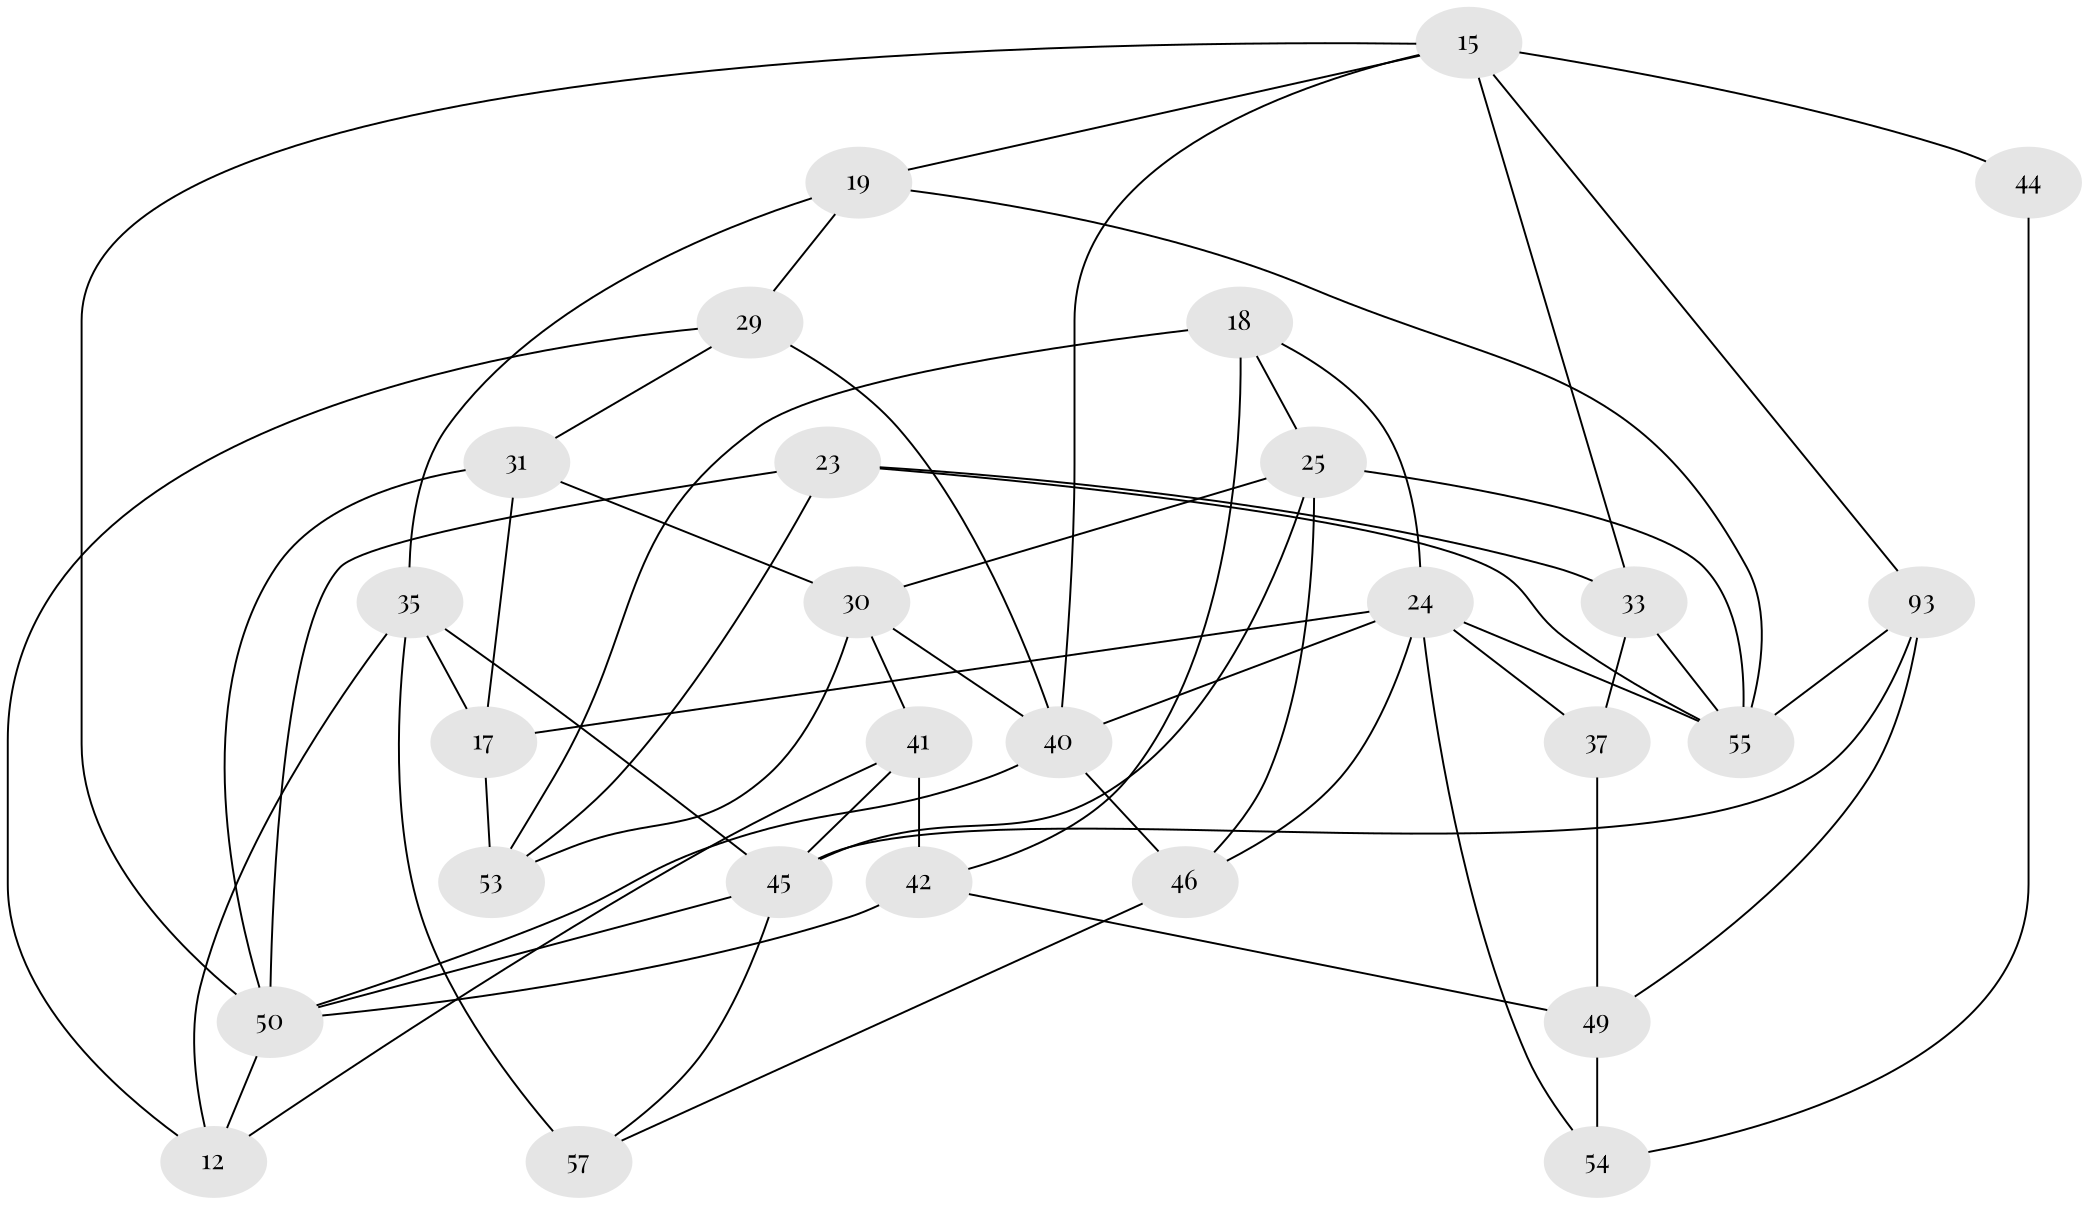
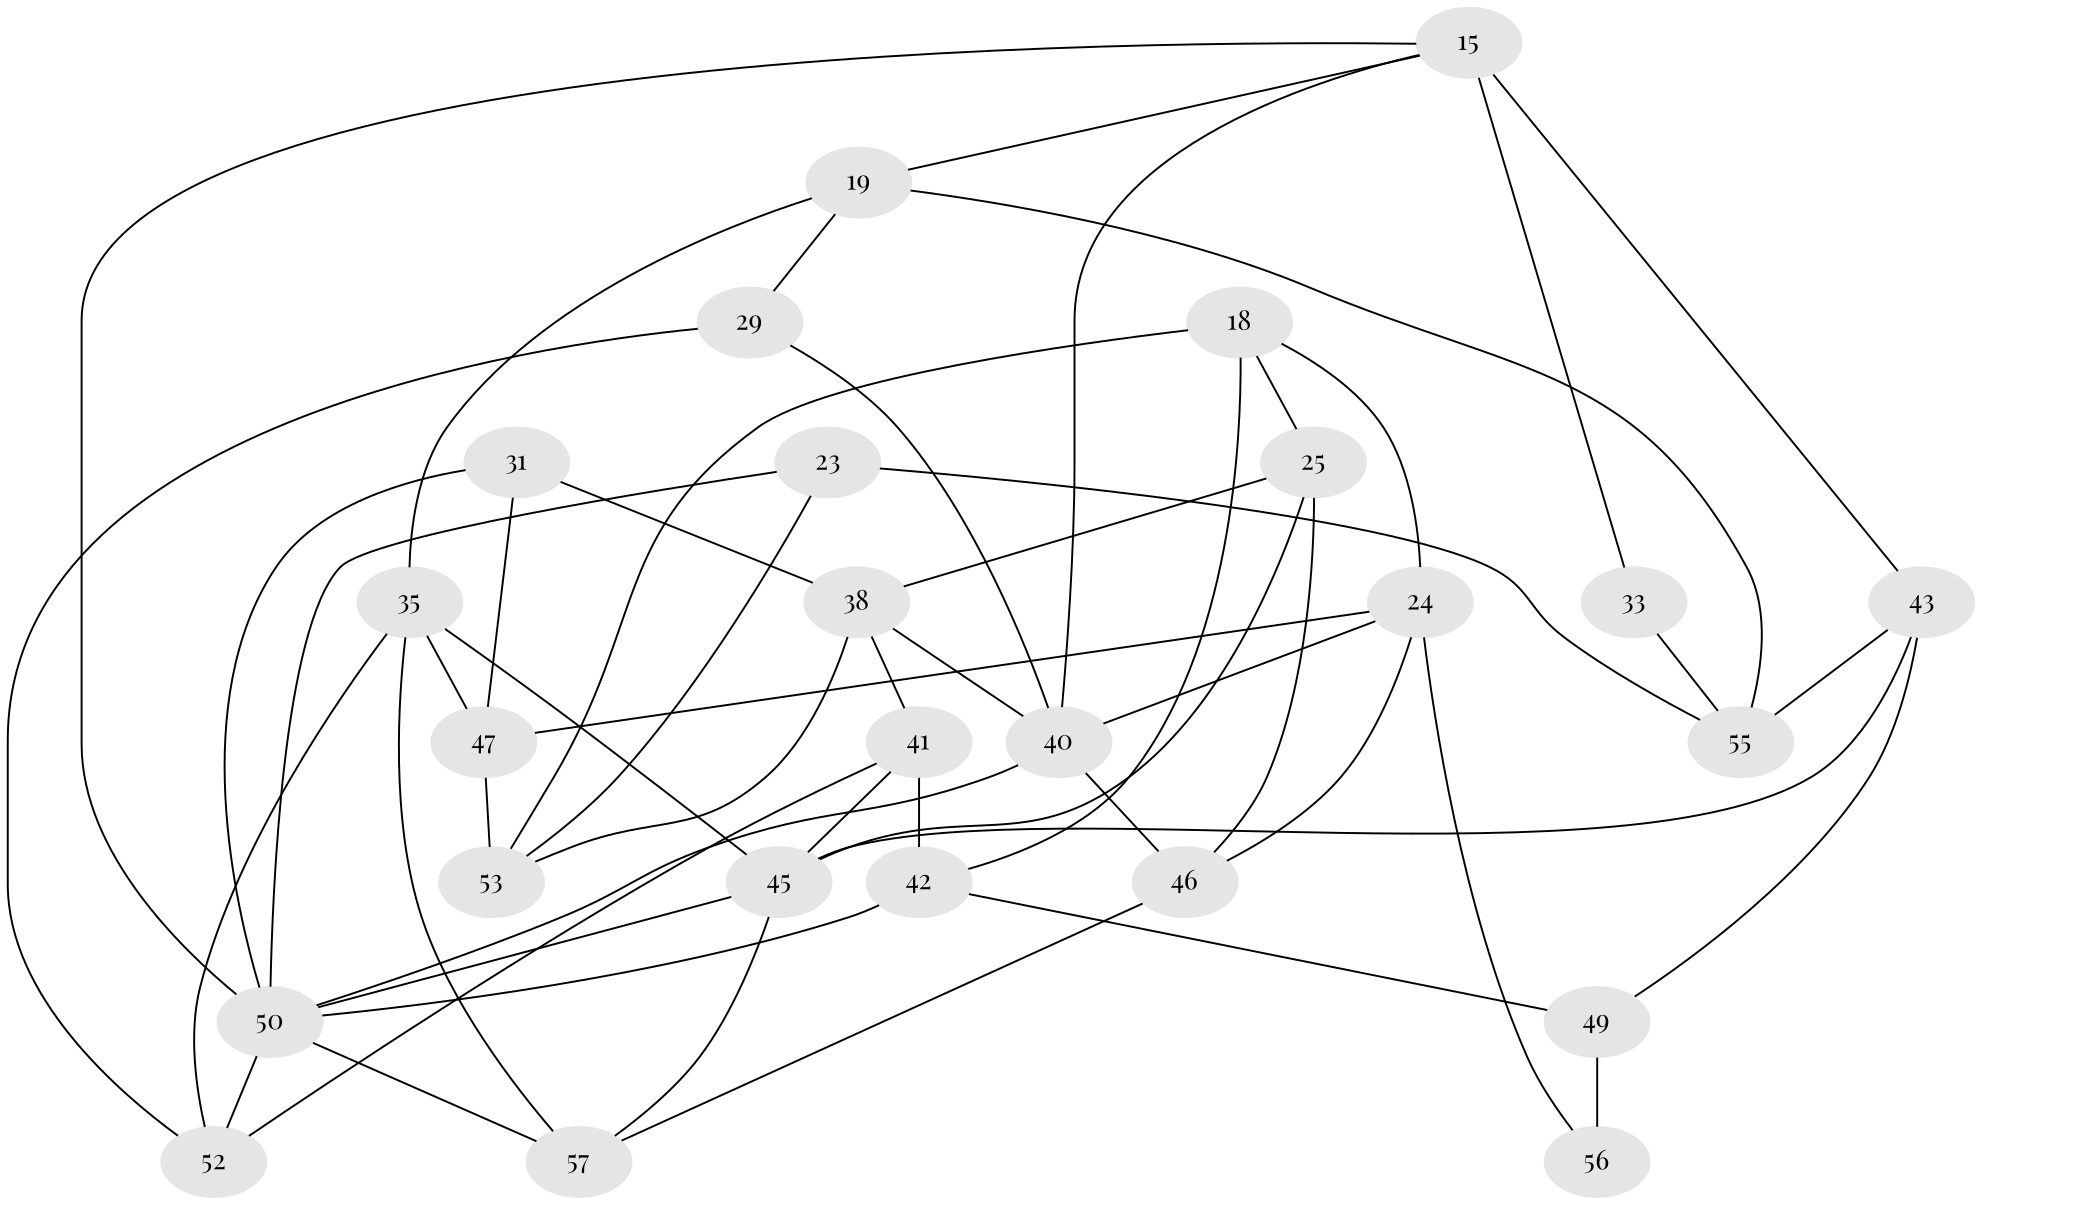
(2029, 183) -> none
(633, 392) -> none
(1240, 505) -> none
(1587, 515) -> none
(857, 602) -> (857, 602)
(1922, 602) -> (1922, 602)
(1582, 671) -> none
(484, 742) -> (484, 742)
(1597, 742) -> none
none -> (425, 1092)
(214, 1162) -> (214, 1162)
(1597, 1162) -> (1597, 1162)
